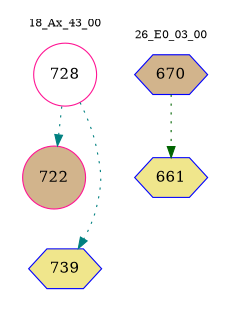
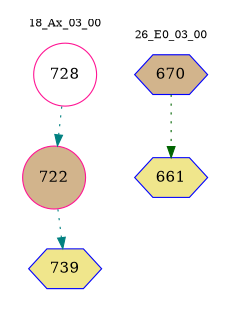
(65, 24) -> (65, 24)
(100, 170) -> (60, 223)
